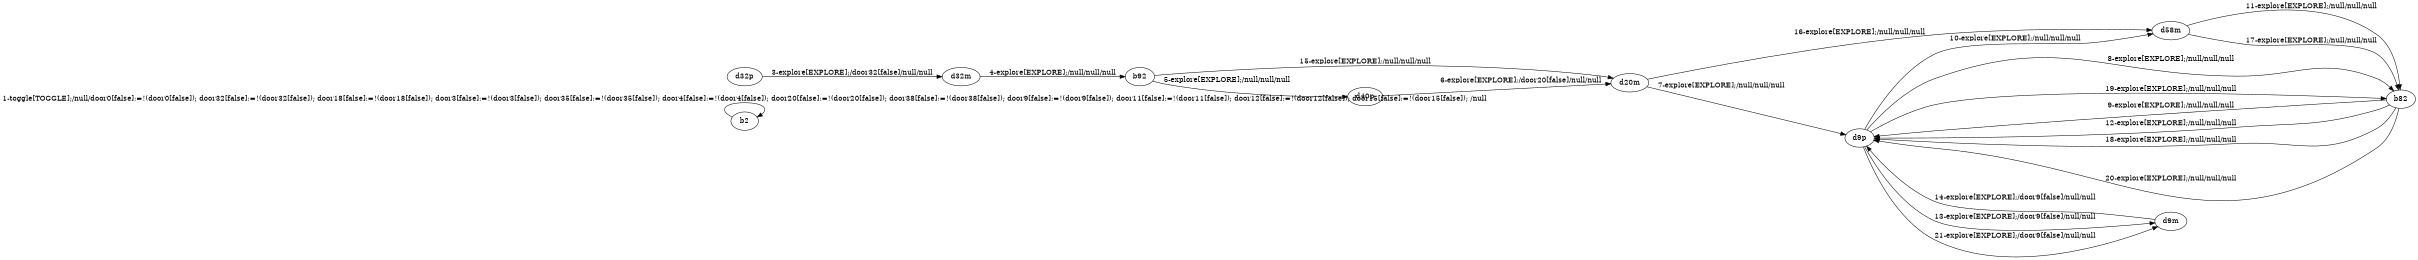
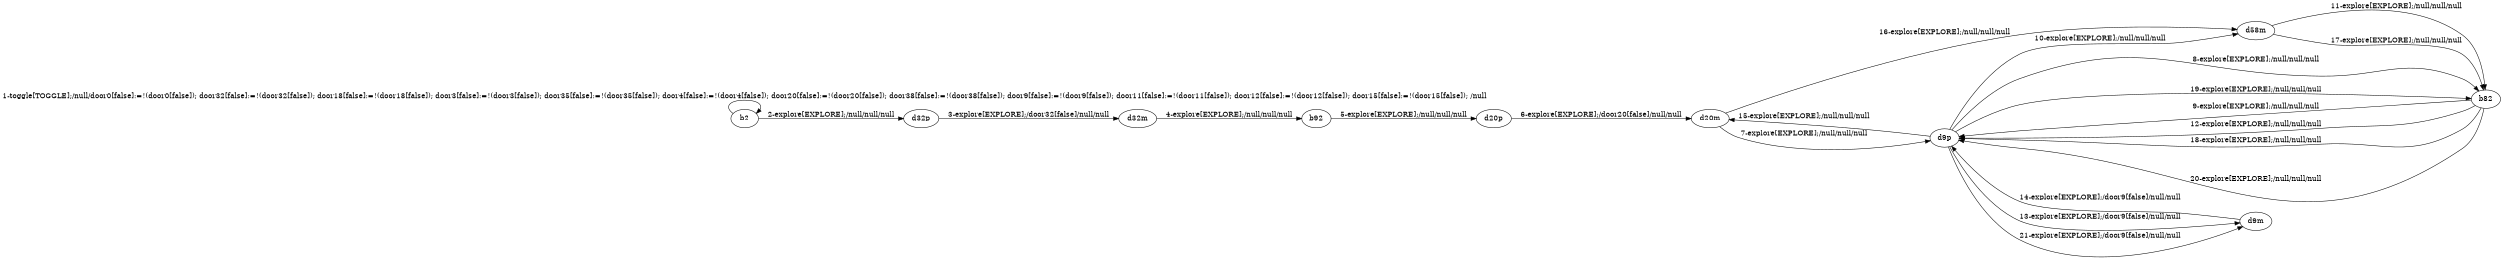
(1381, 66) -> (1832, 127)
(1365, 97) -> (1494, 119)
none -> (828, 119)
